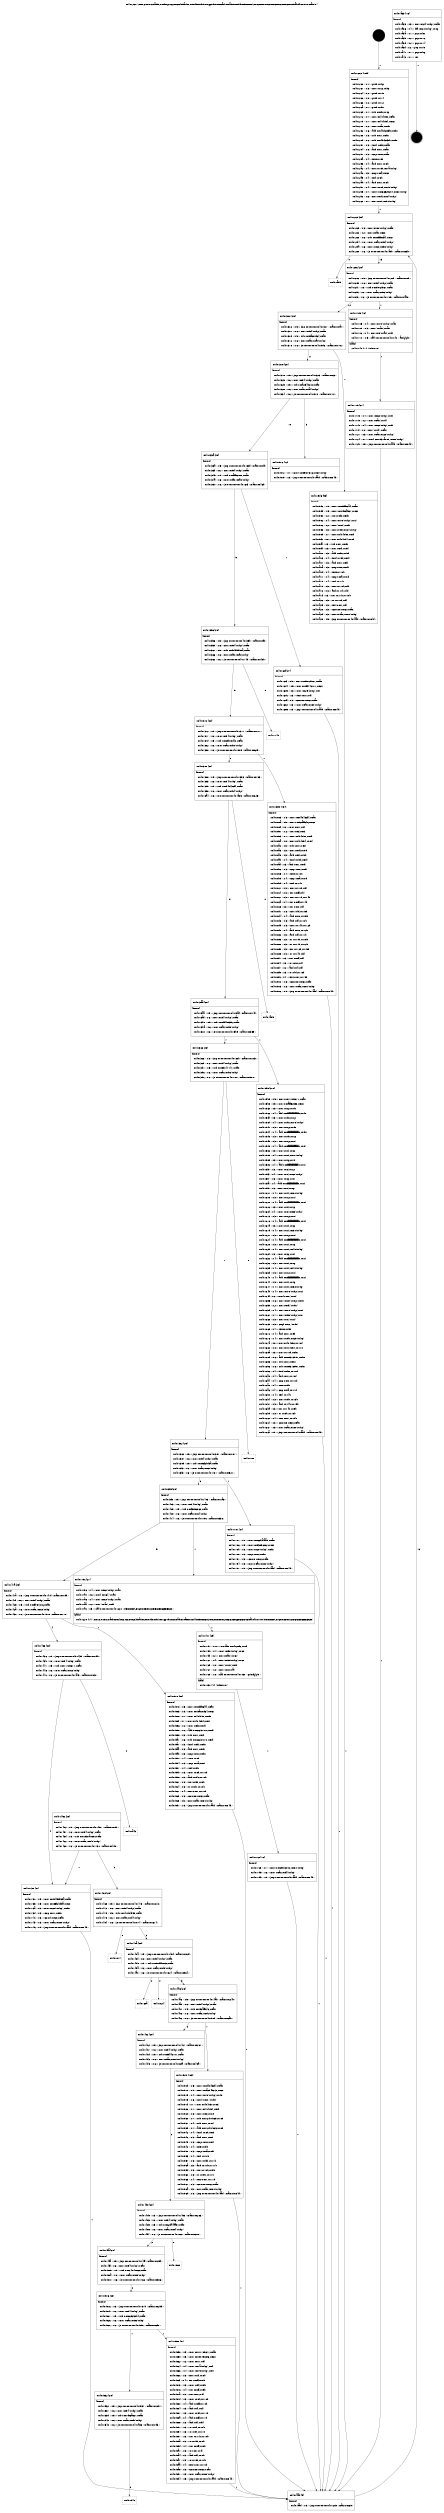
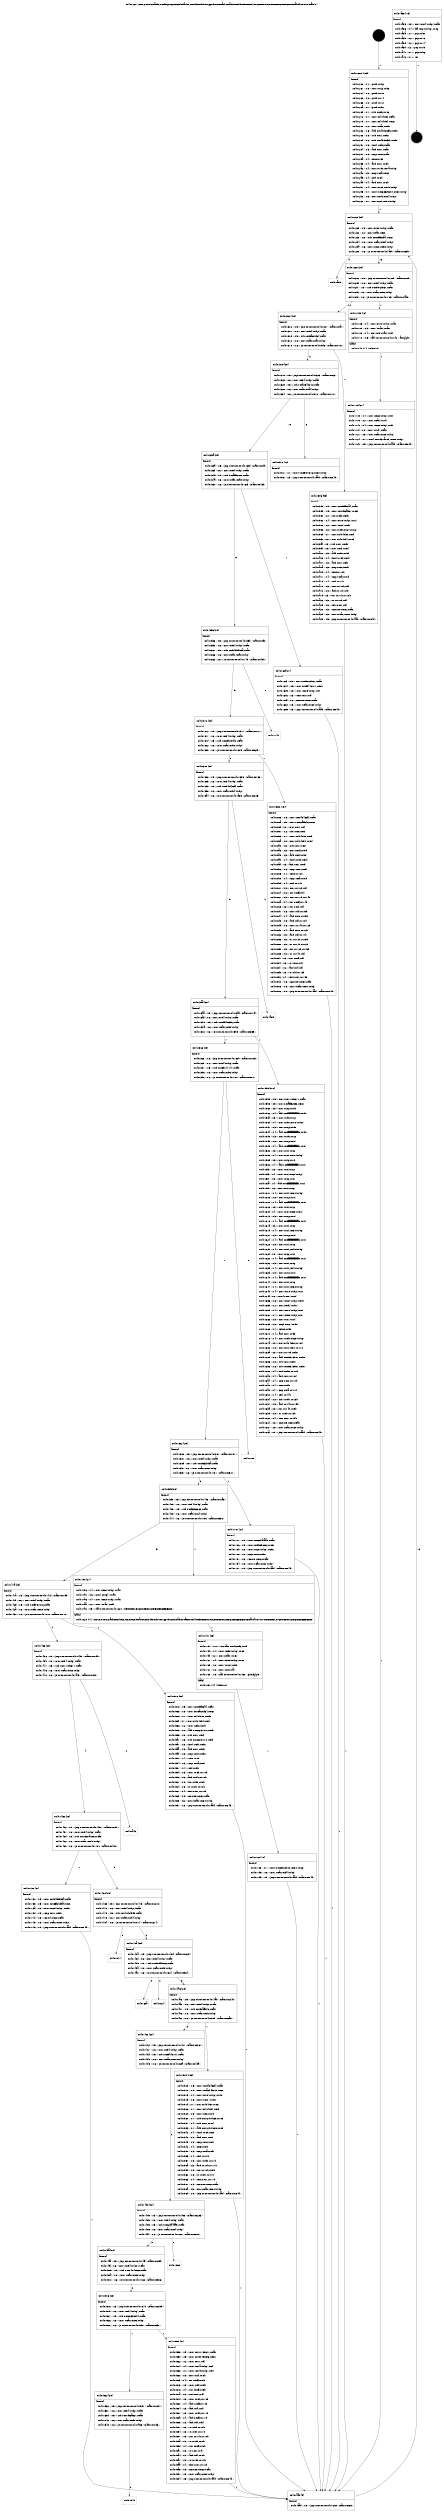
(50, 1781) -> (77, 1745)
